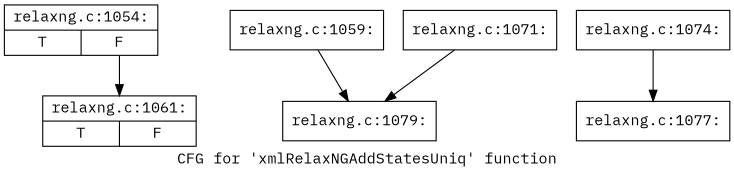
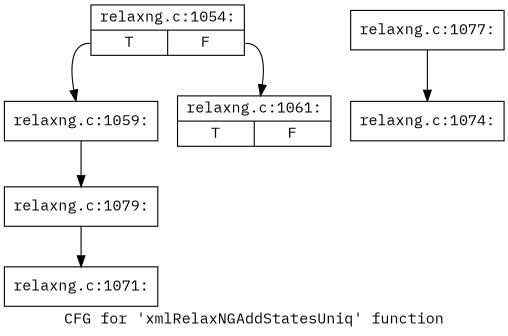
none -> (73, 62)
(653, 70) -> (427, 70)
(424, 72) -> (81, 241)
